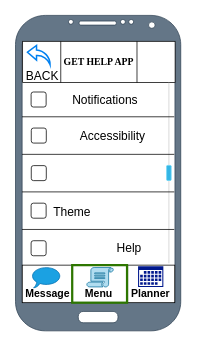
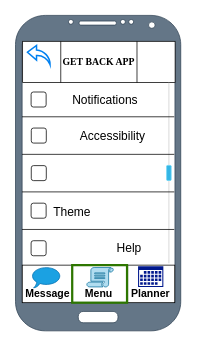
(99, 62) -> (99, 62)
(42, 75) -> none
